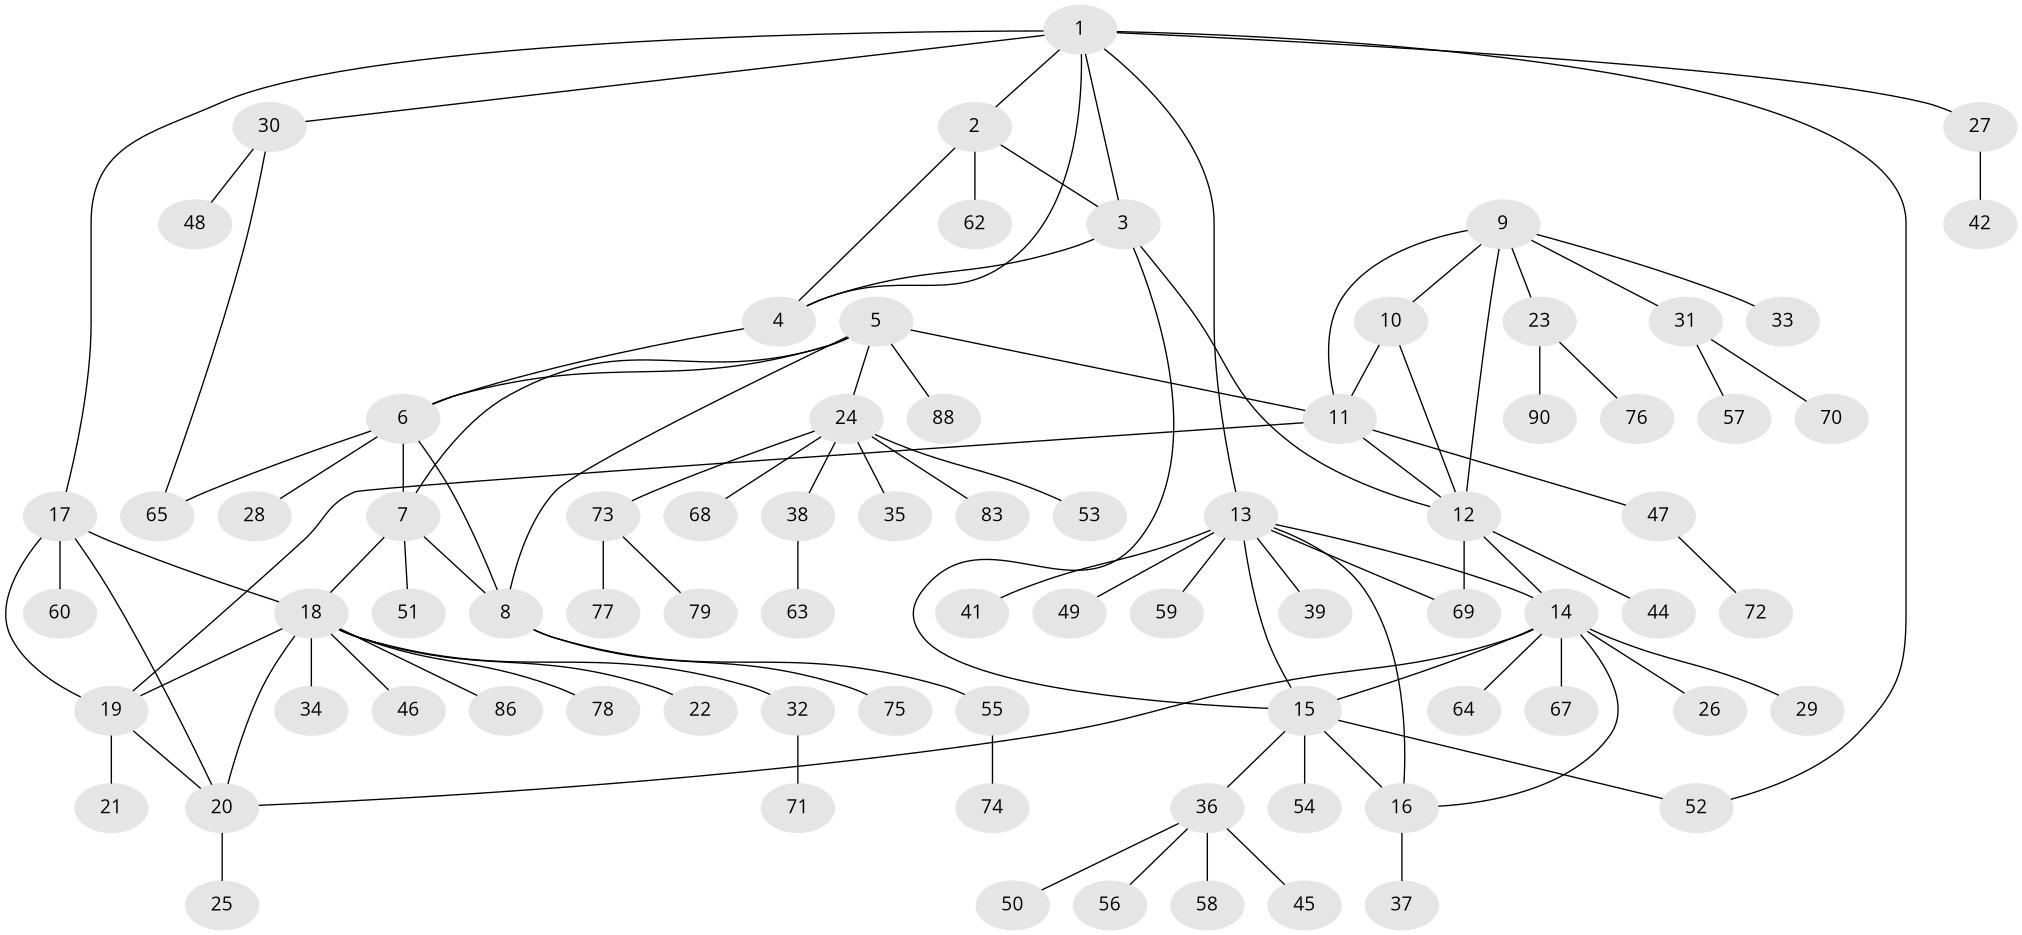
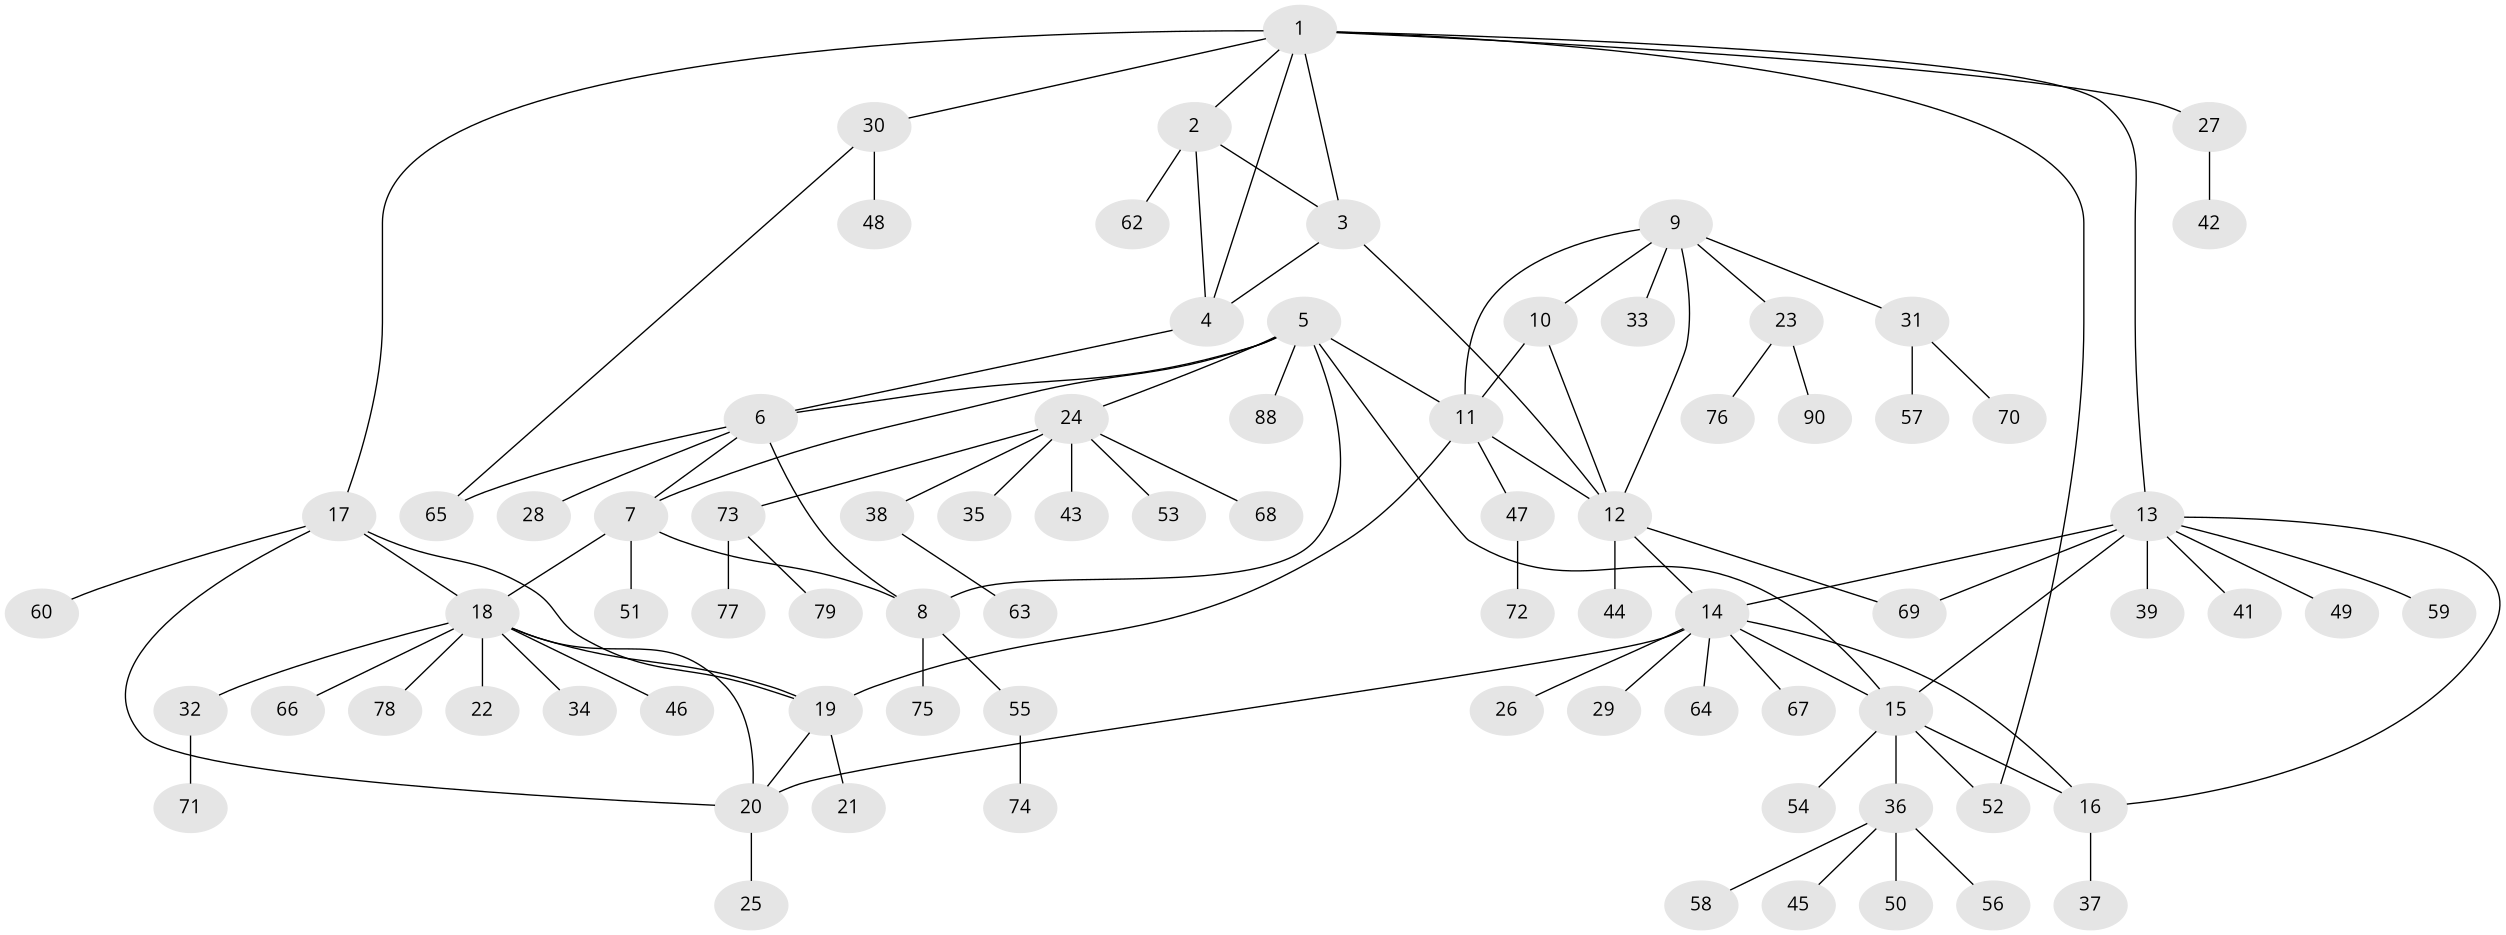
(992, 516) -> (1072, 516)
(979, 560) -> (1568, 570)
(506, 711) -> (288, 711)
